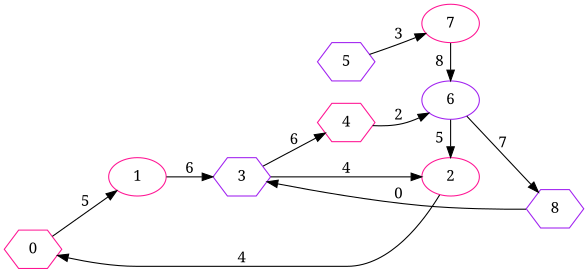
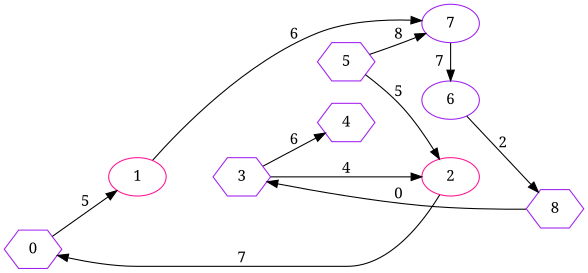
(451, 23) -> (451, 23)
(398, 35) -> (398, 35)
(439, 62) -> (439, 62)
(346, 123) -> (346, 123)
(396, 125) -> none
(451, 133) -> (404, 109)
(503, 143) -> (503, 143)
(184, 177) -> (267, 60)
(33, 249) -> (33, 249)
(242, 258) -> (242, 258)
